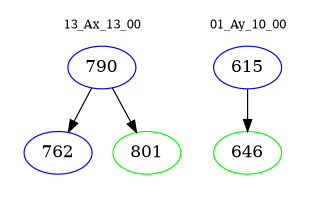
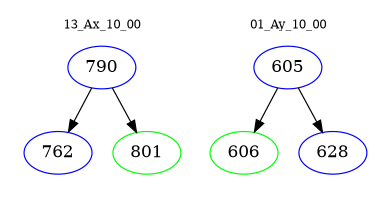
(102, 25) -> (102, 25)
(248, 68) -> (288, 68)
(248, 153) -> (244, 153)
none -> (333, 153)
